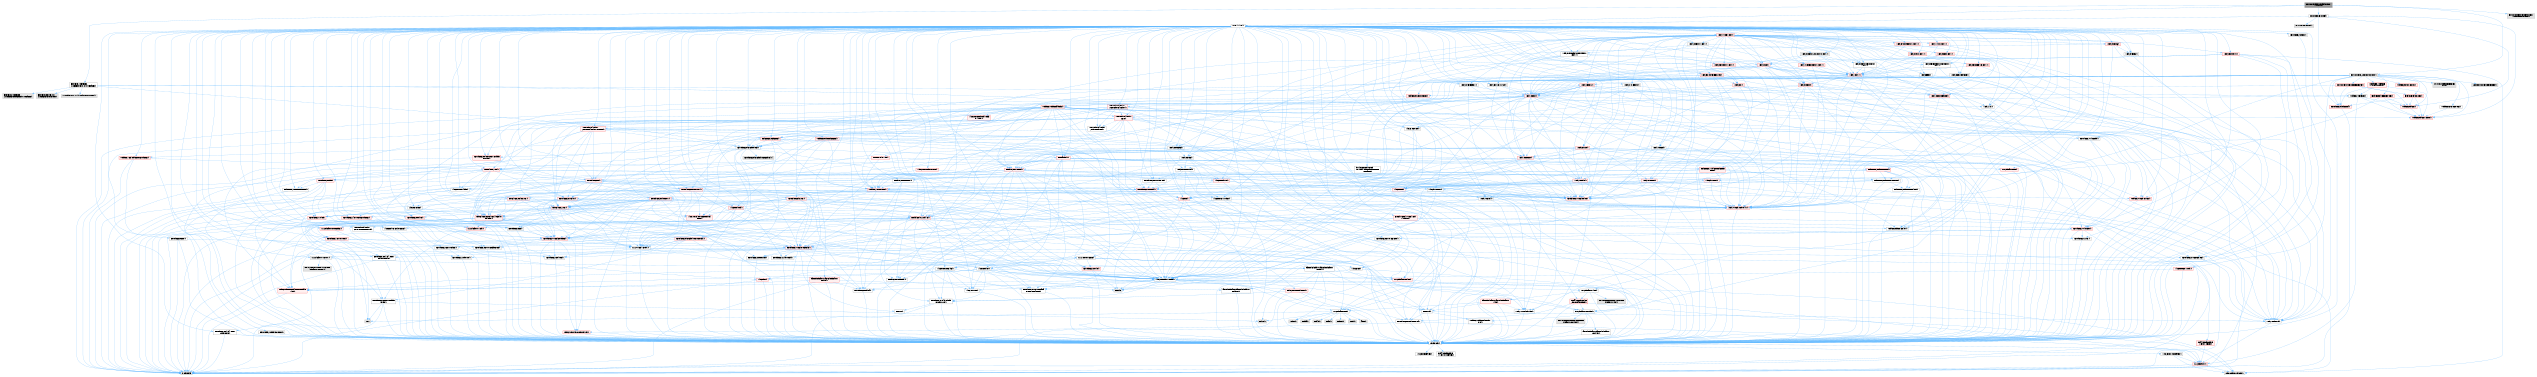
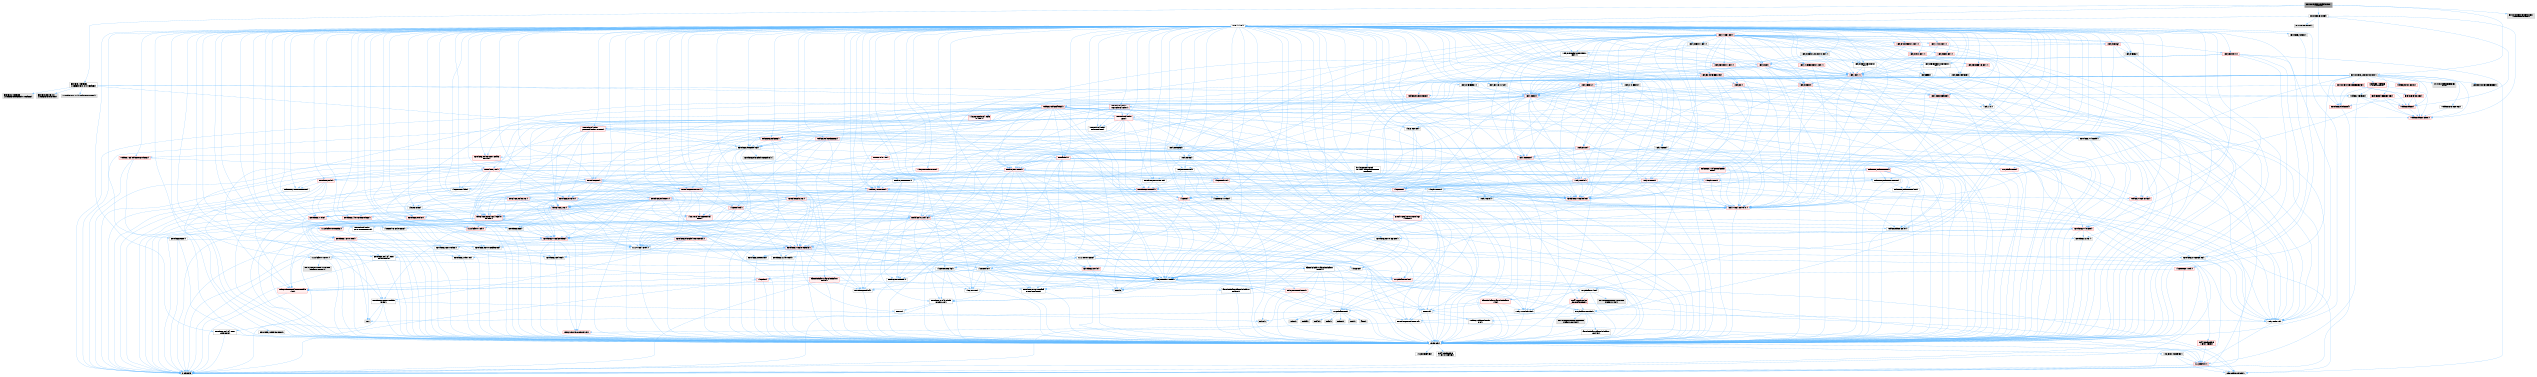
(1405, 218) -> (1408, 218)
